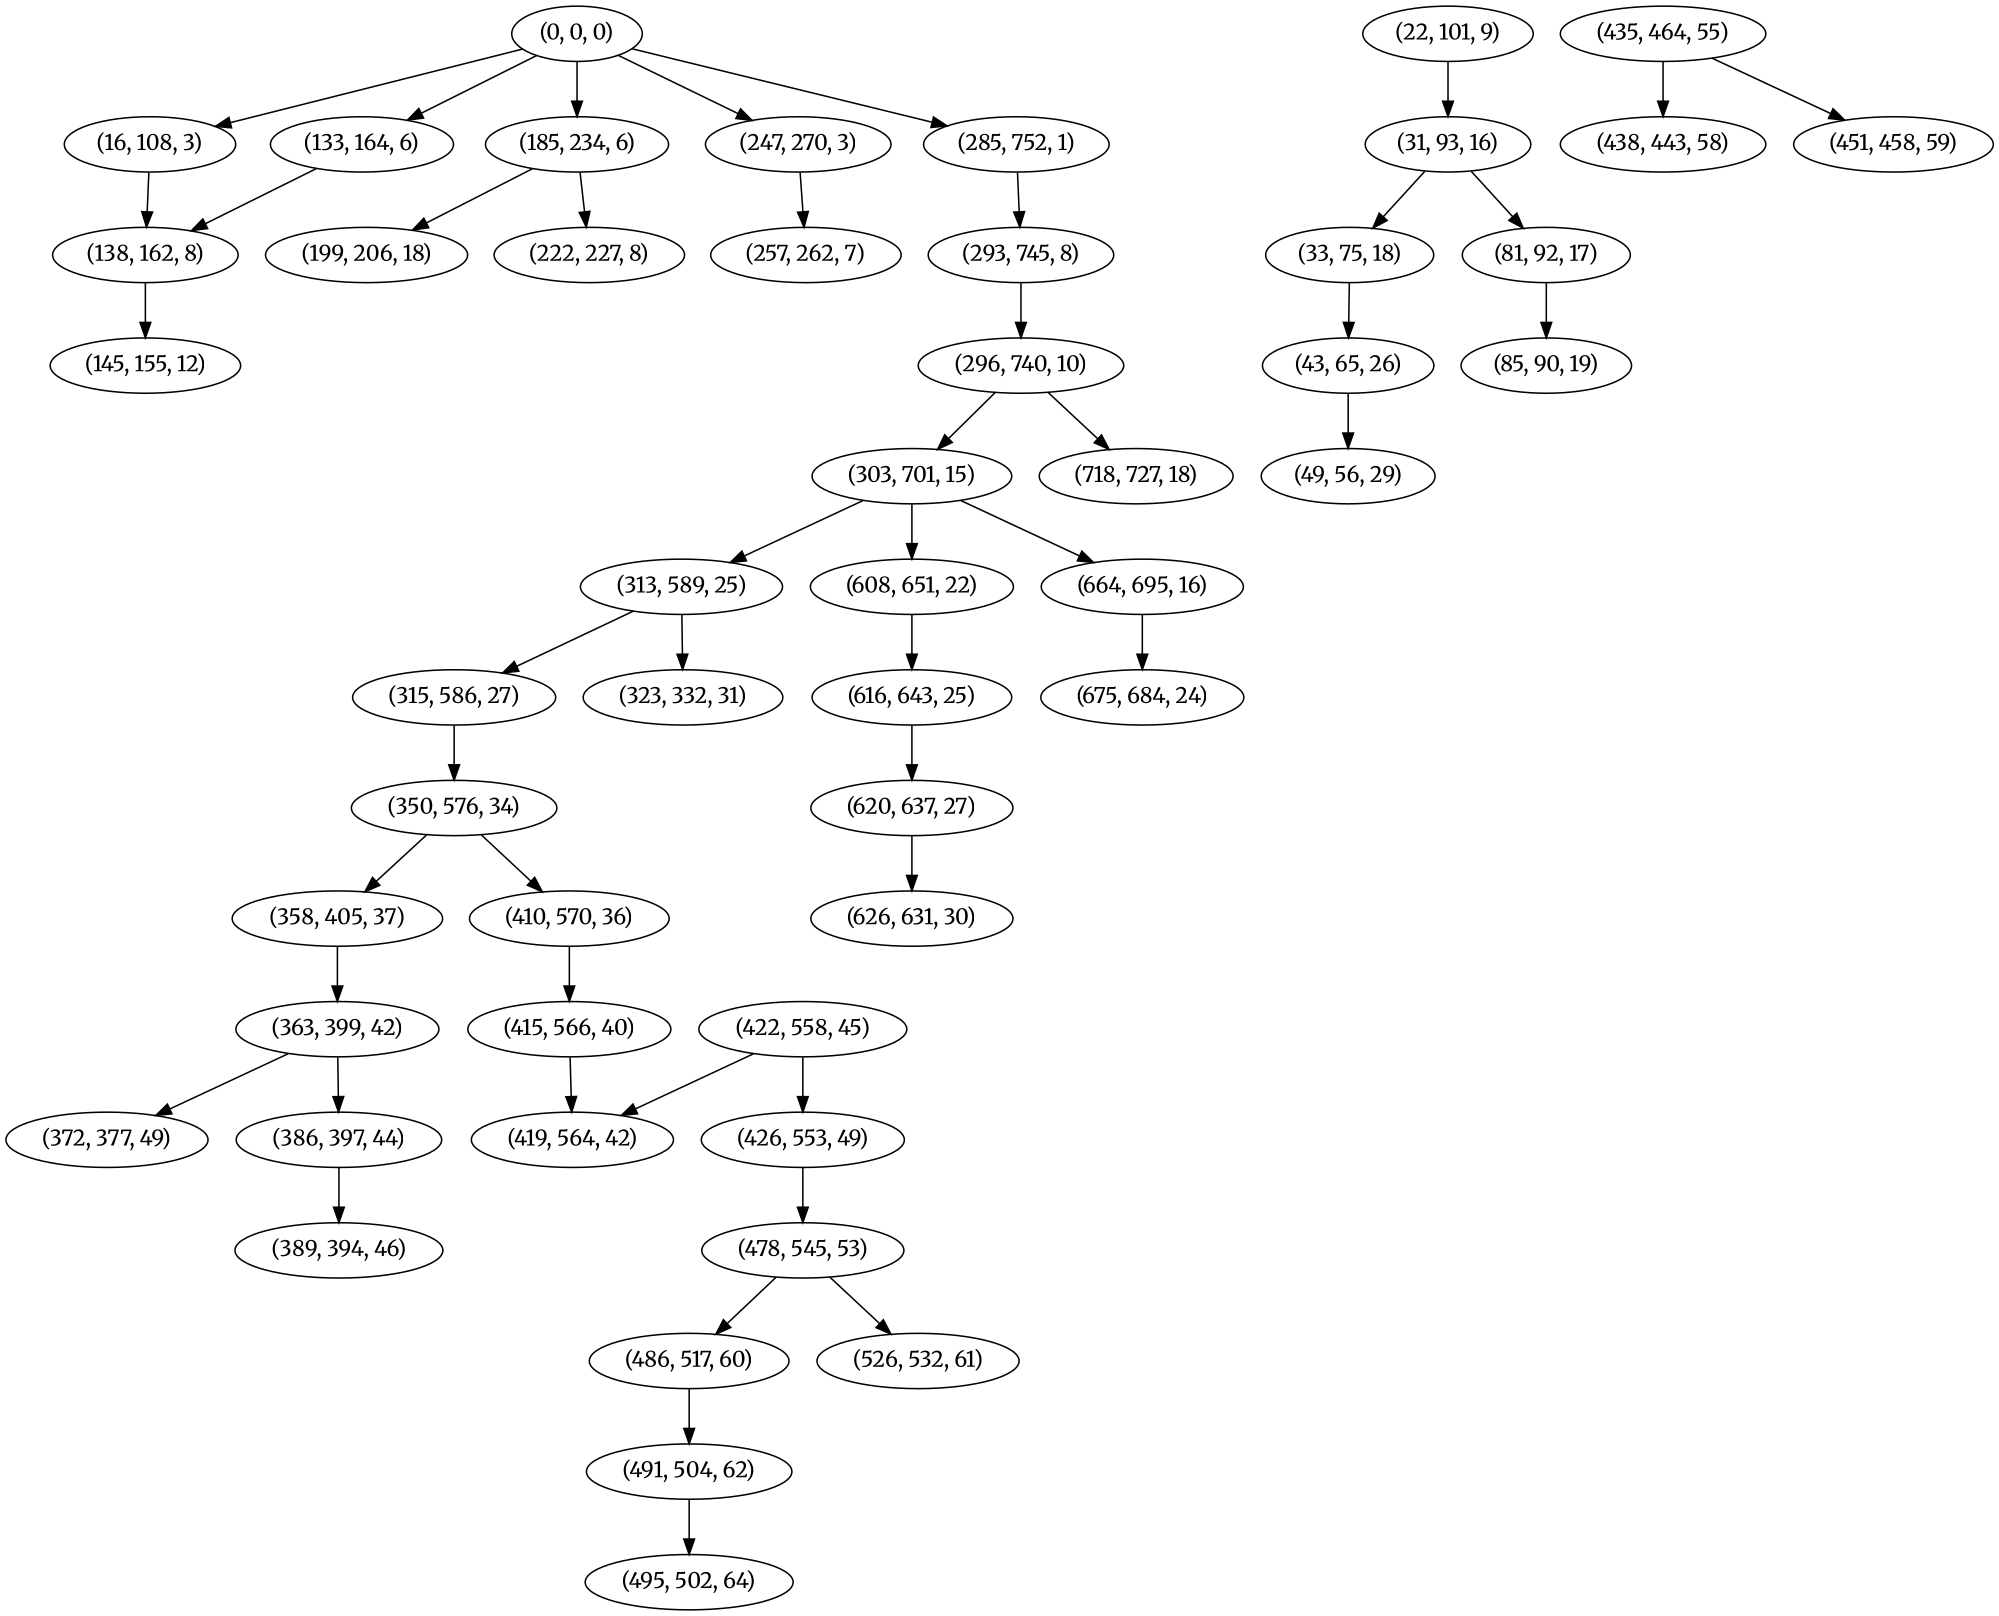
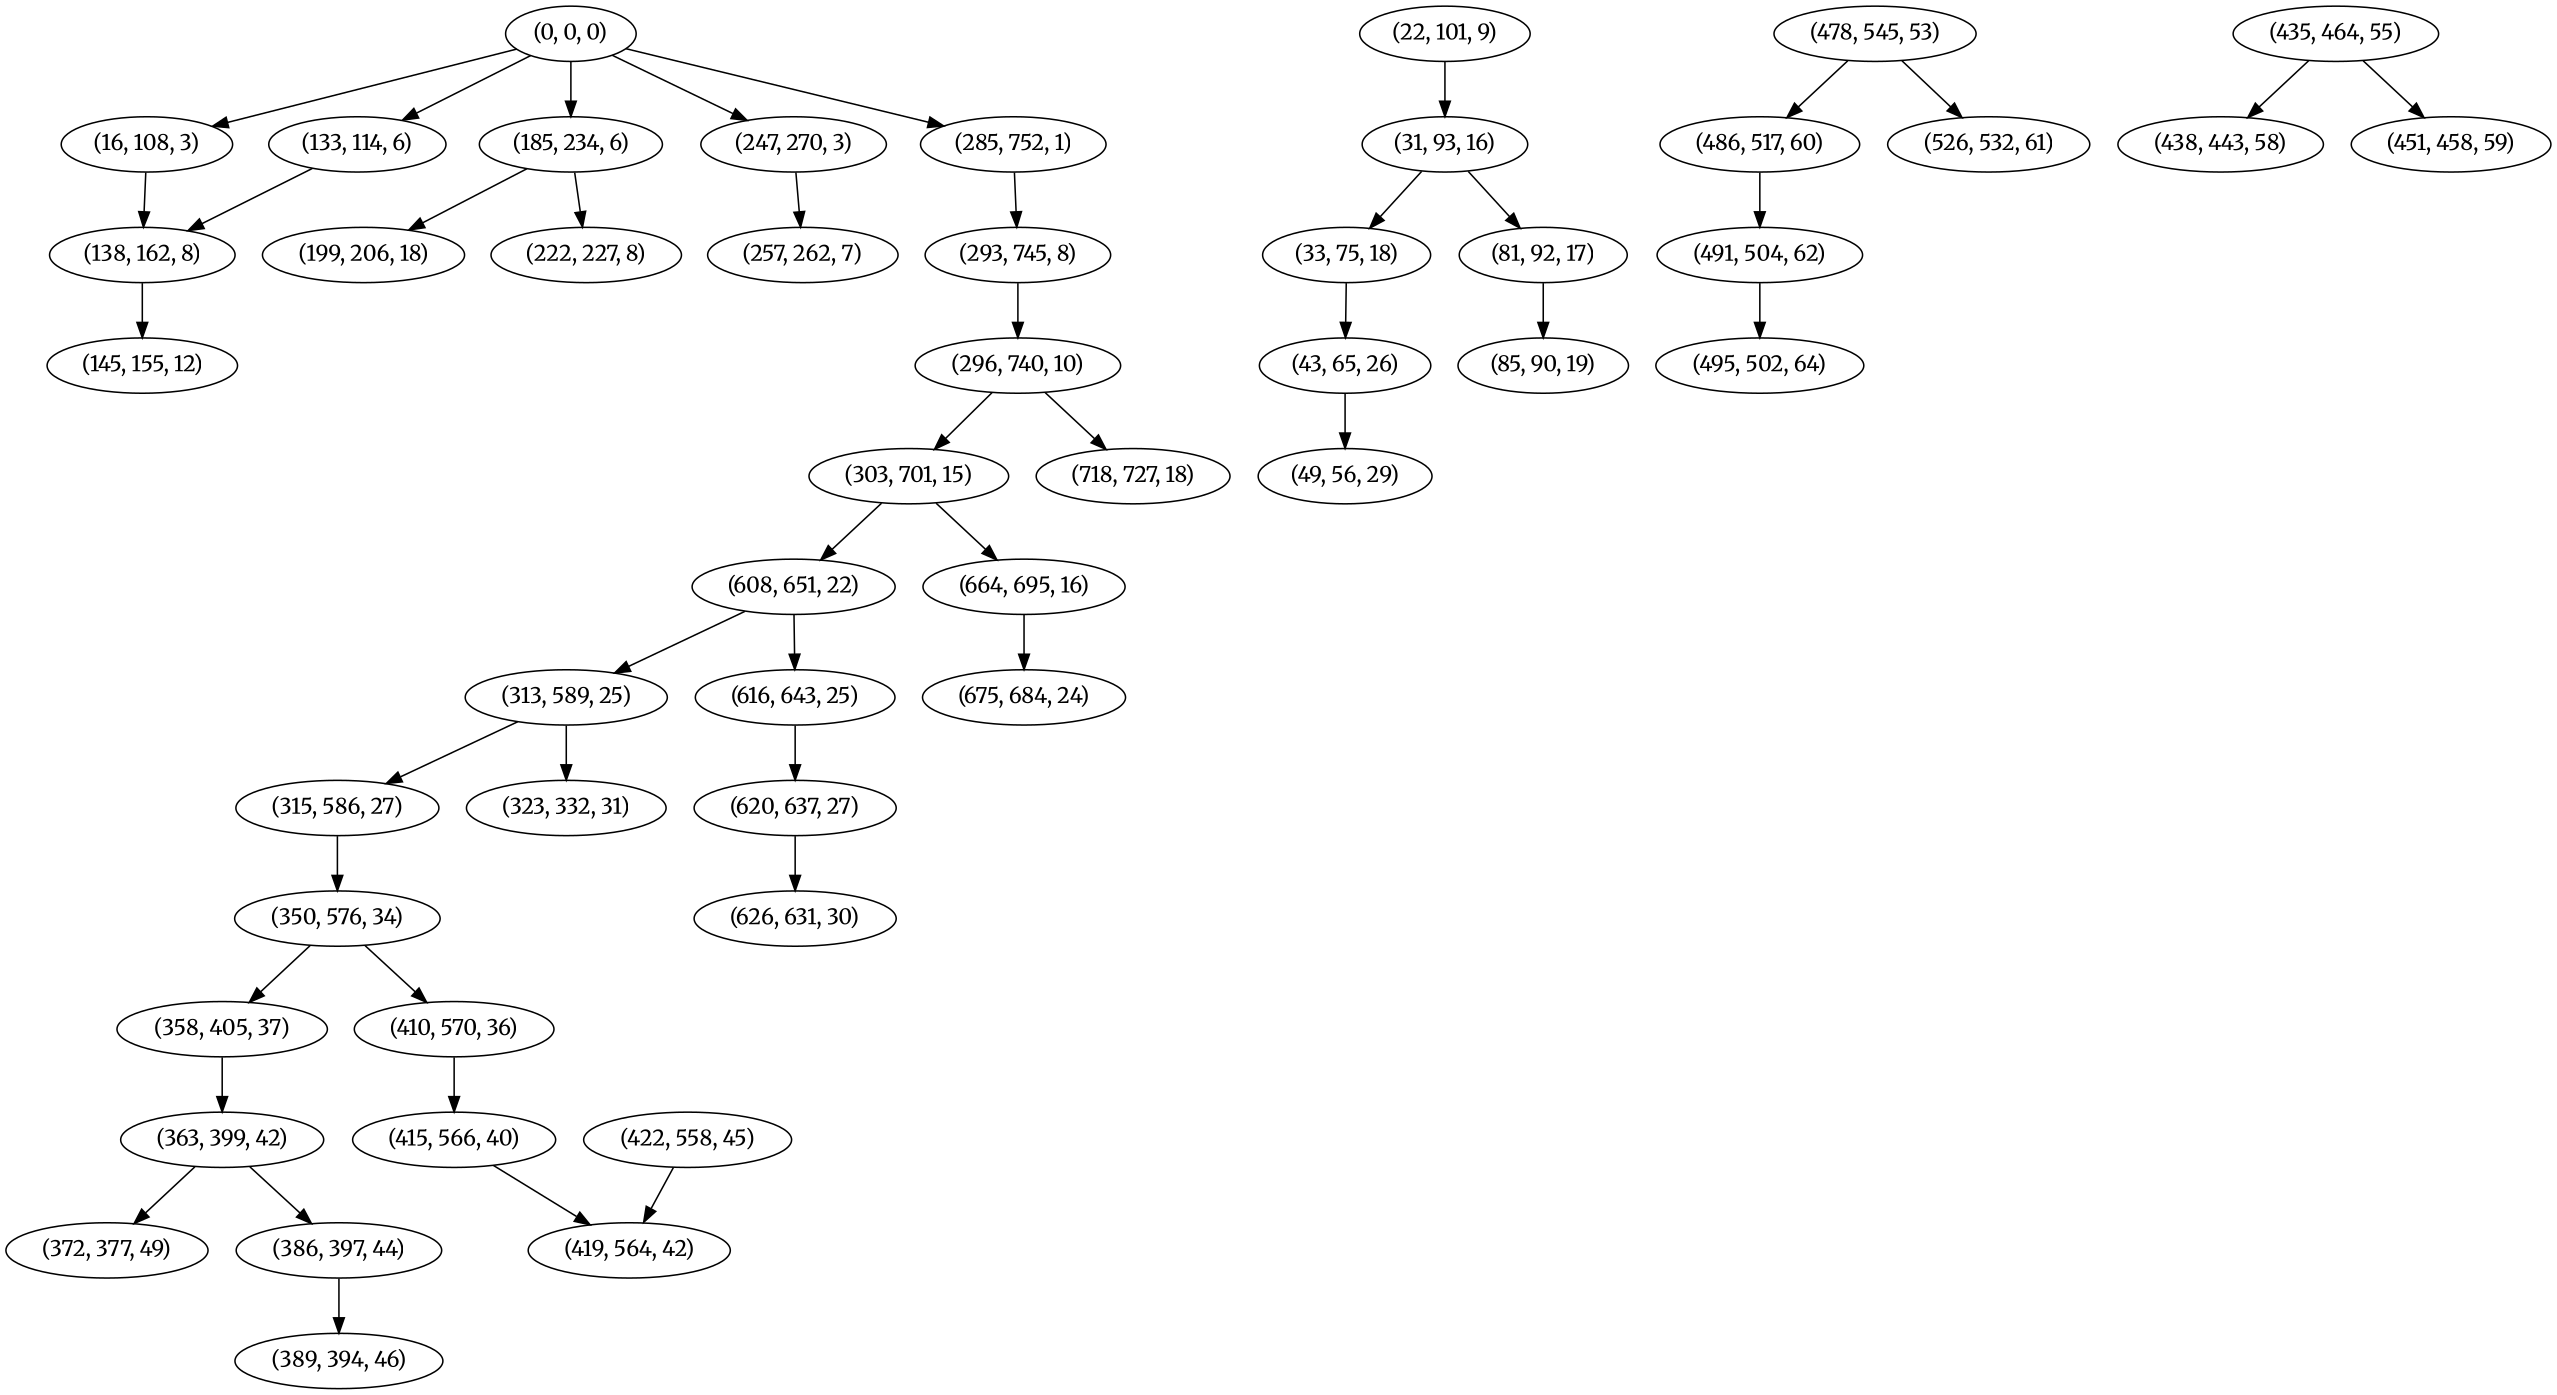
(362, 144) -> (357, 144)
(804, 528) -> (687, 639)
(803, 1140) -> none
